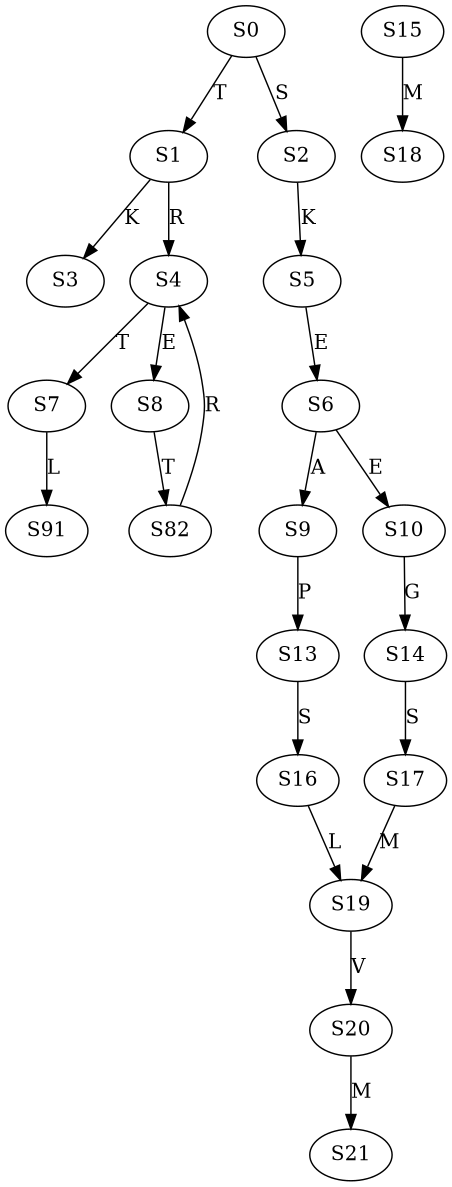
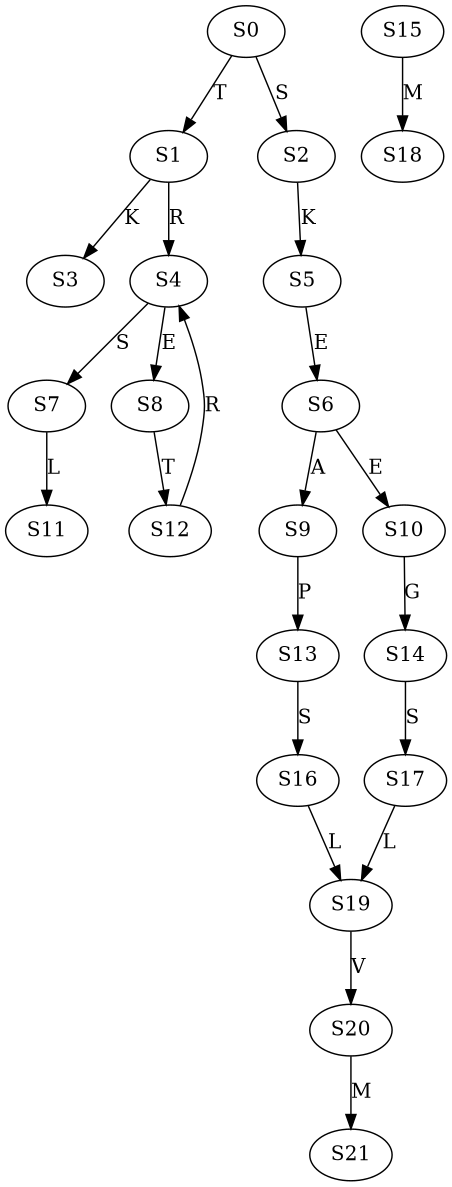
(123, 344) -> (123, 344)
(47, 531) -> (47, 531)
(170, 531) -> (170, 531)
(390, 843) -> (390, 843)
